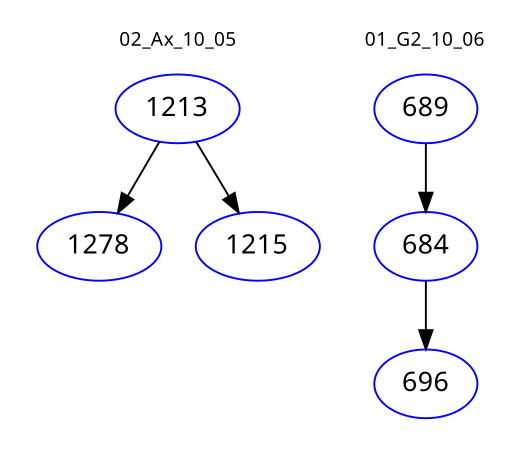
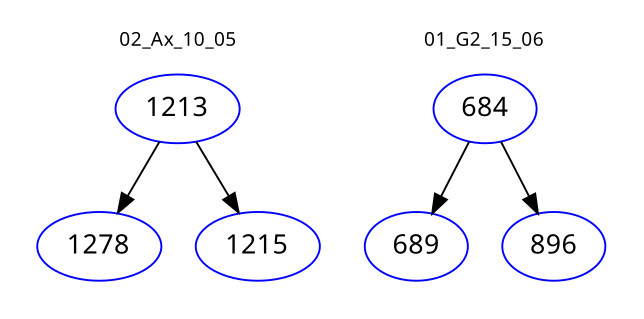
(426, 41) -> (485, 41)
(426, 168) -> (455, 169)
(426, 384) -> (554, 246)
